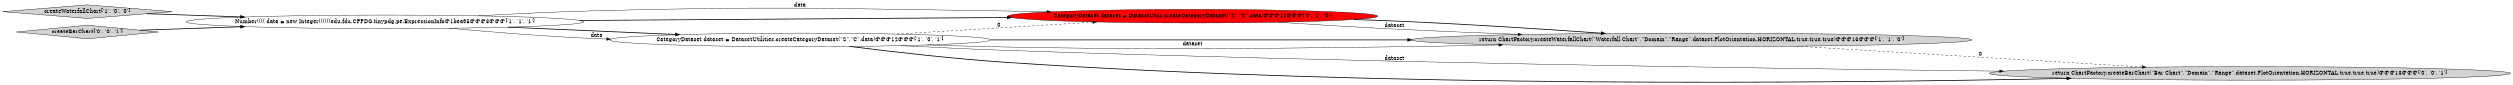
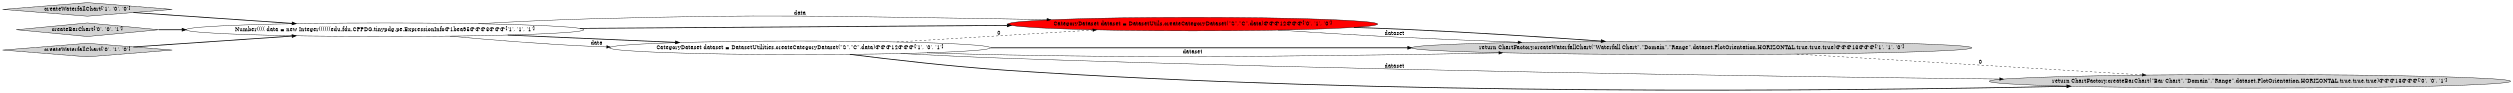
none -> (87, 50)
